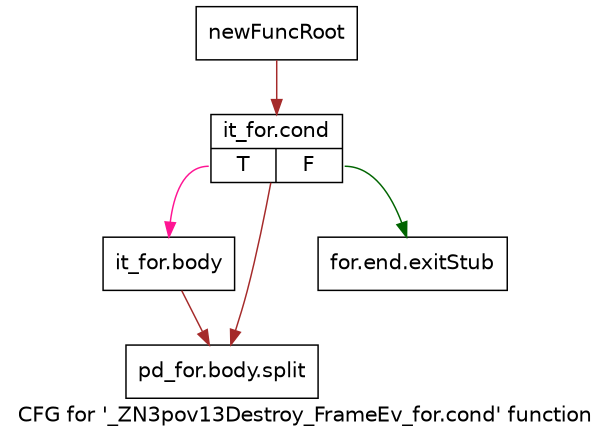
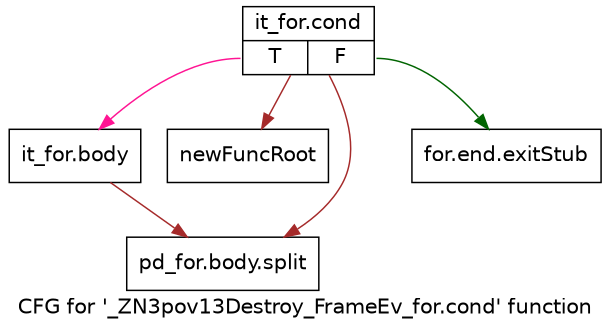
(277, 80) -> (280, 95)
